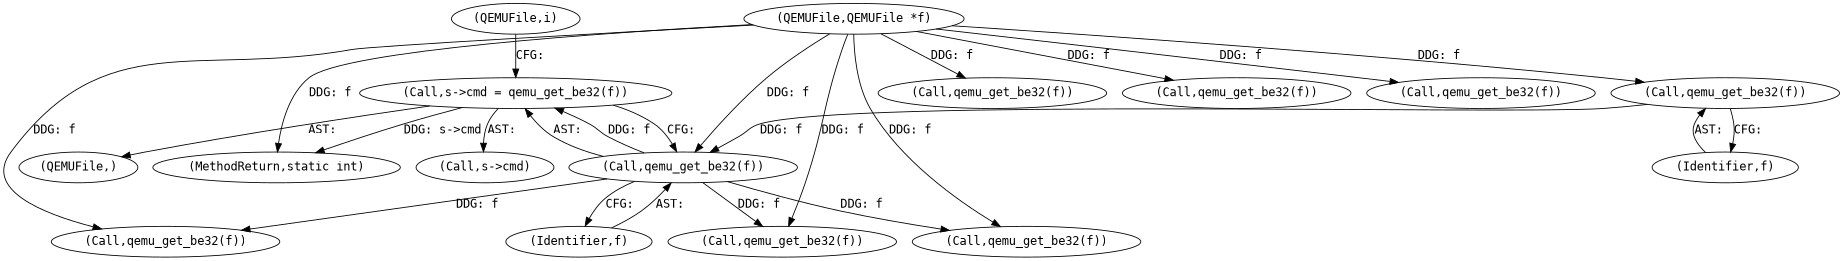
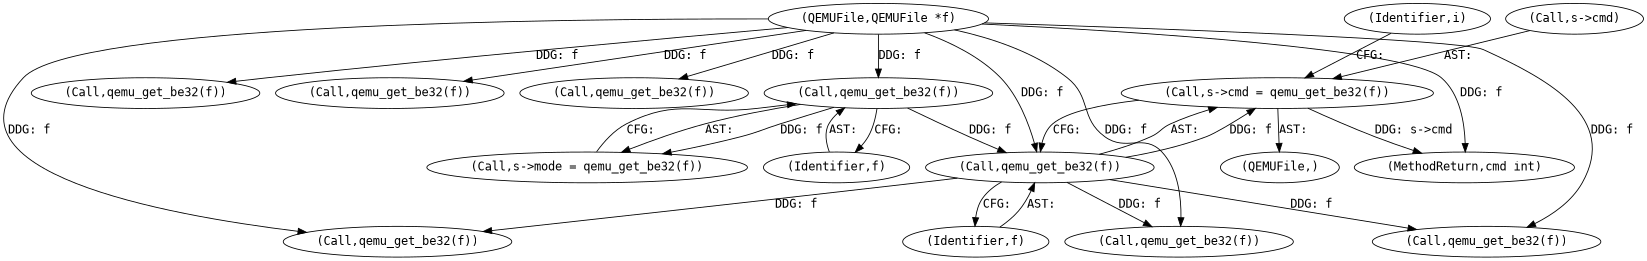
(516, 19) -> (1417, 19)
(487, 124) -> (1436, 54)
(277, 167) -> (1464, 167)
none -> (587, 167)
